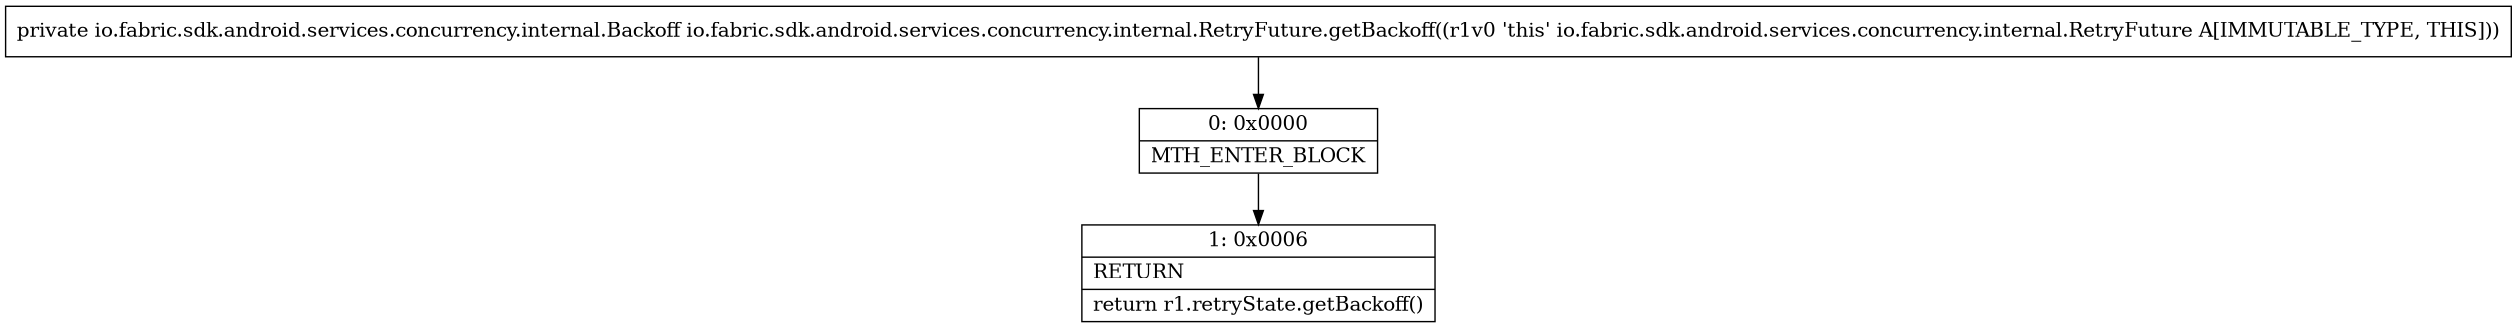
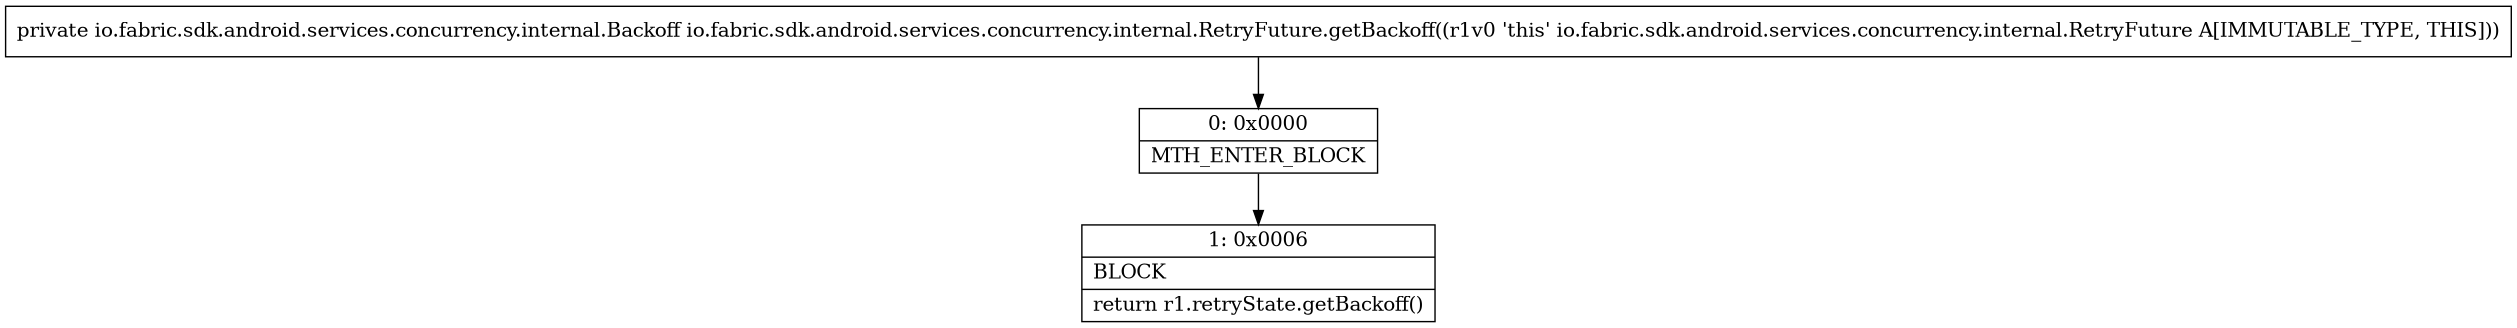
(1139, 273) -> (1130, 273)
